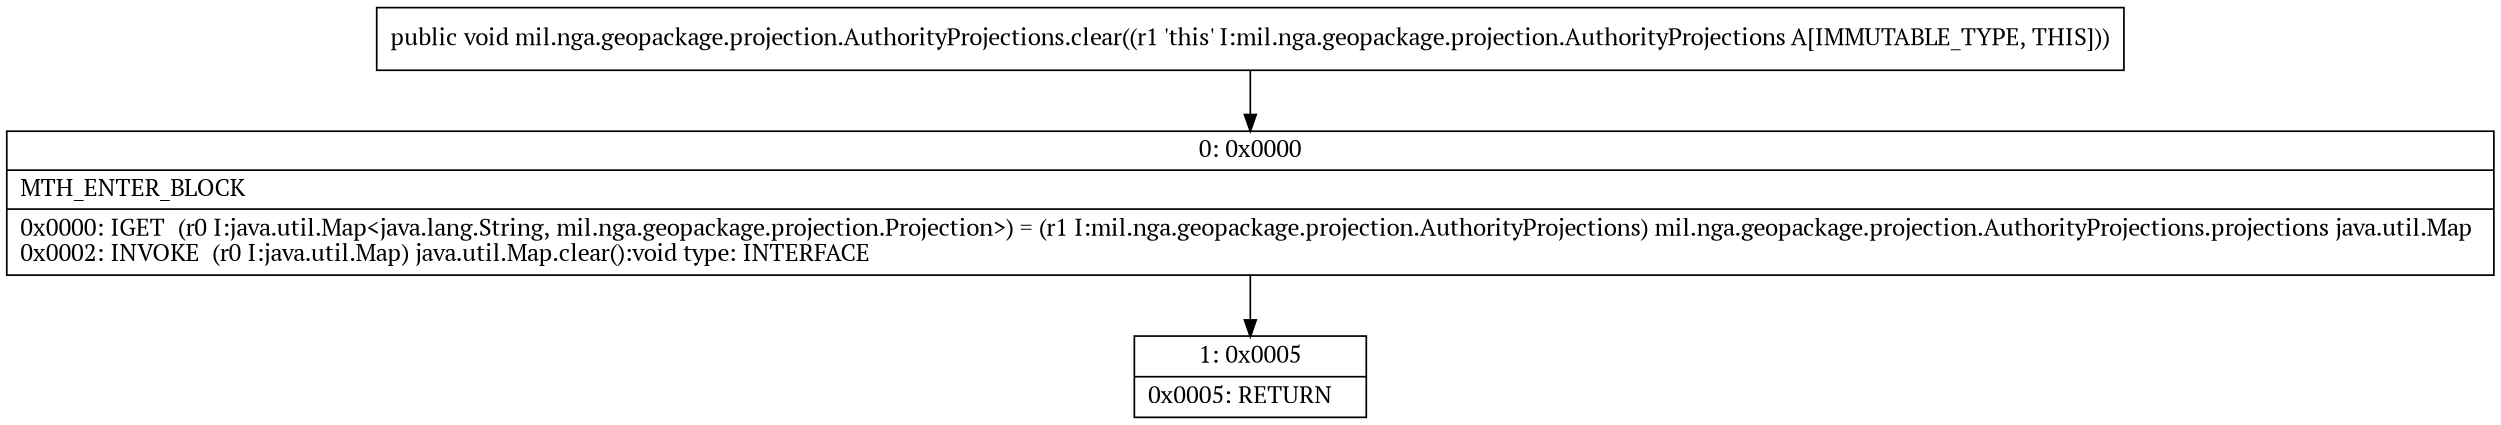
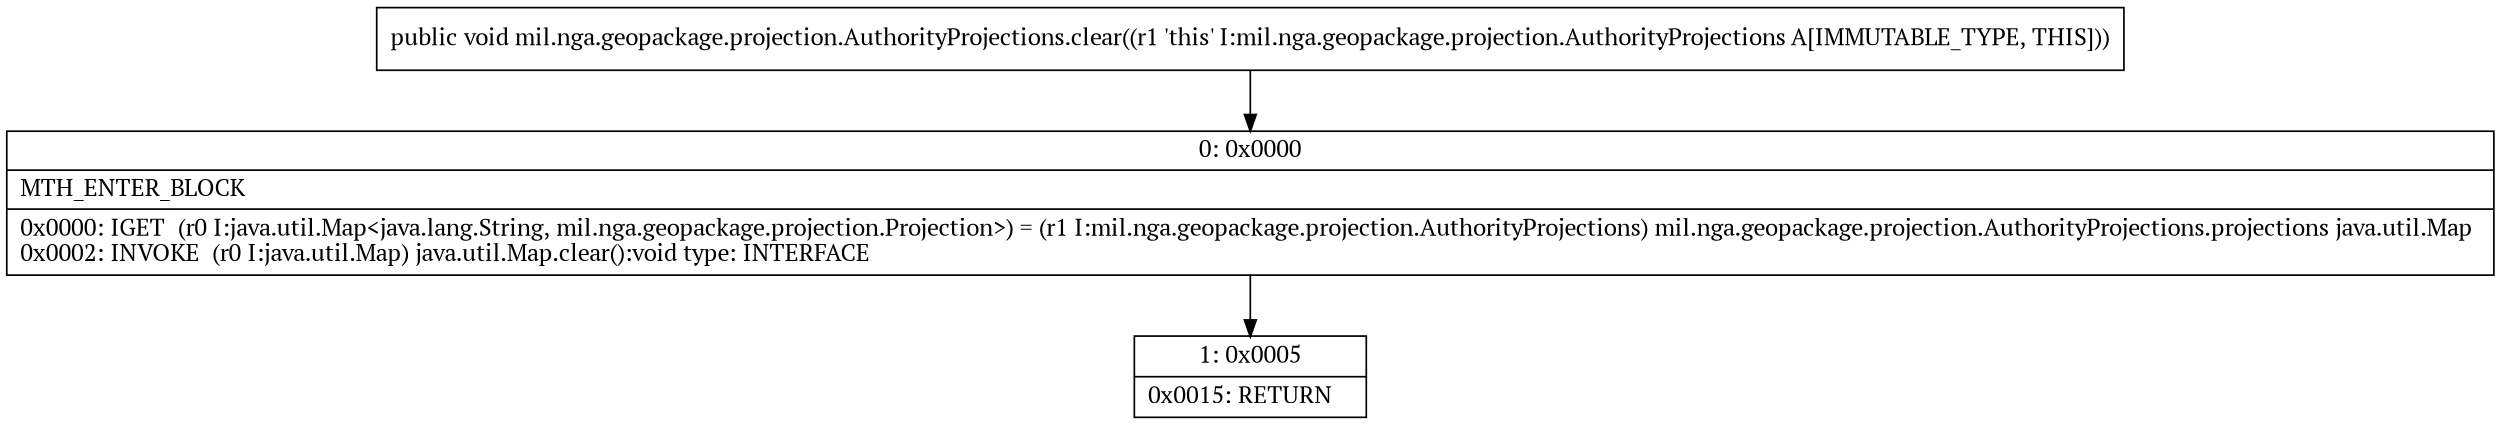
(1250, 396) -> (1250, 396)
